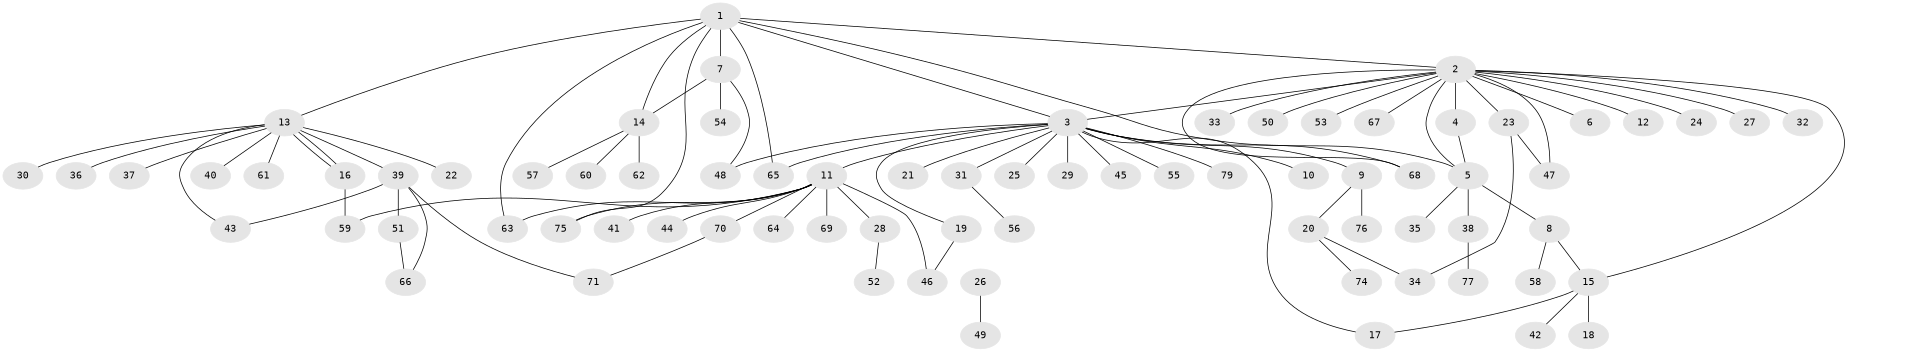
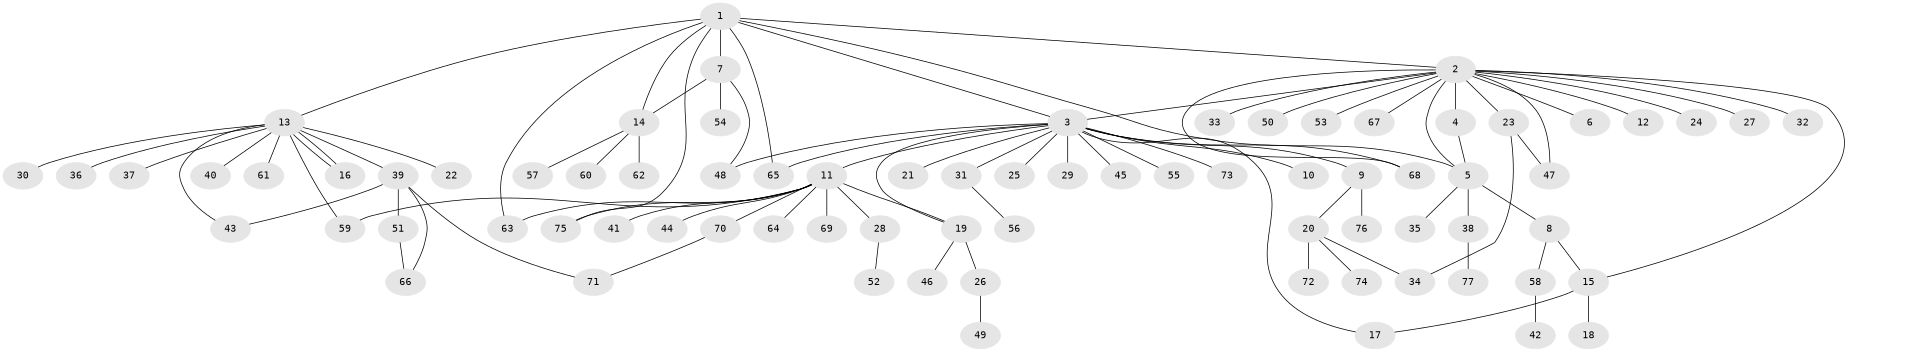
(1227, 176) -> (1227, 176)
(345, 203) -> (312, 177)
(901, 212) -> (884, 199)
none -> (971, 256)
none -> (1309, 282)
(1562, 309) -> (1535, 309)
